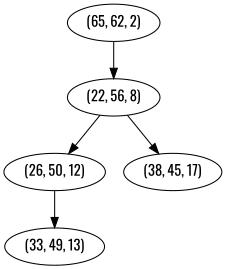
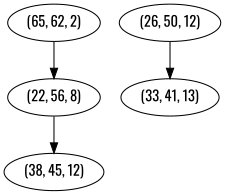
(88, 130) -> none
(173, 172) -> (54, 172)
(55, 247) -> (170, 97)
